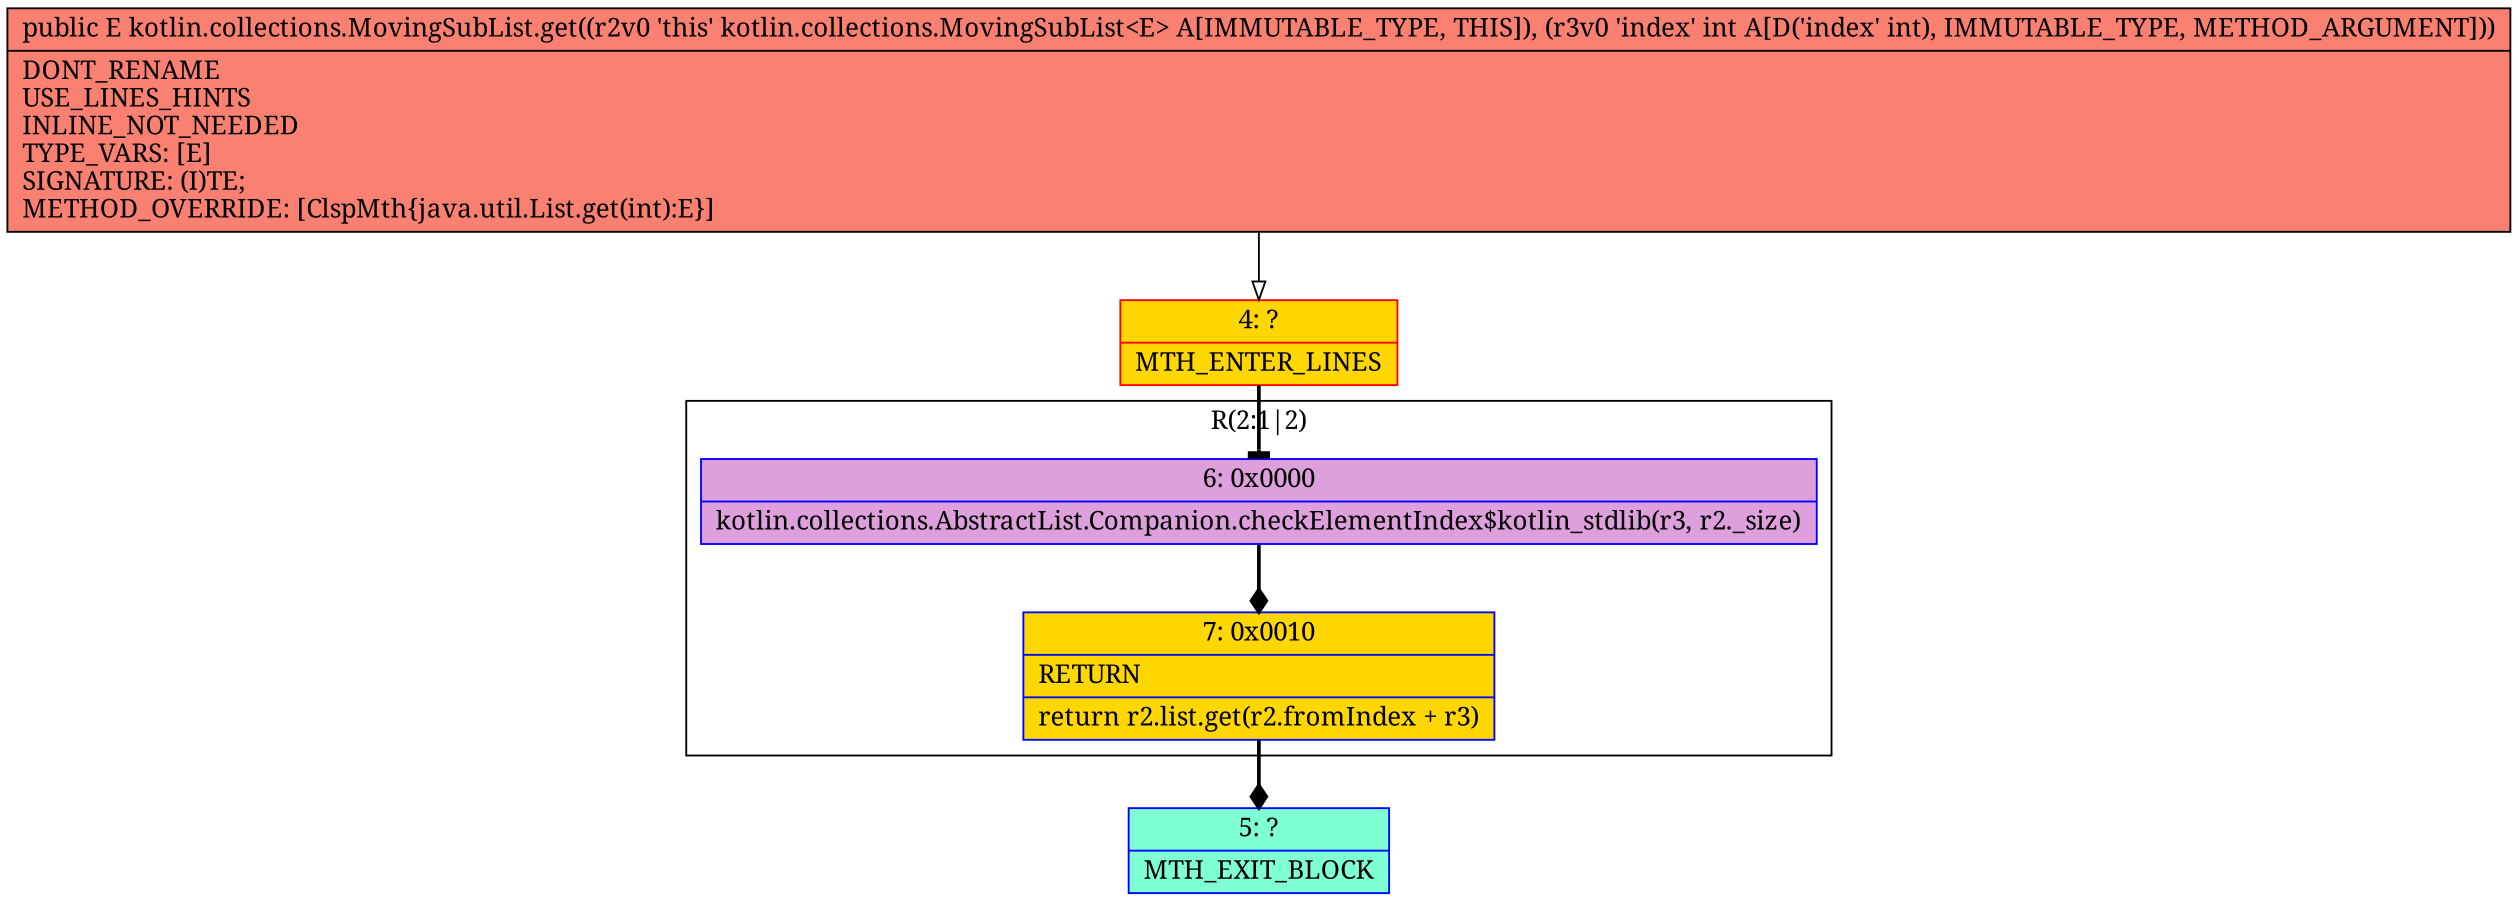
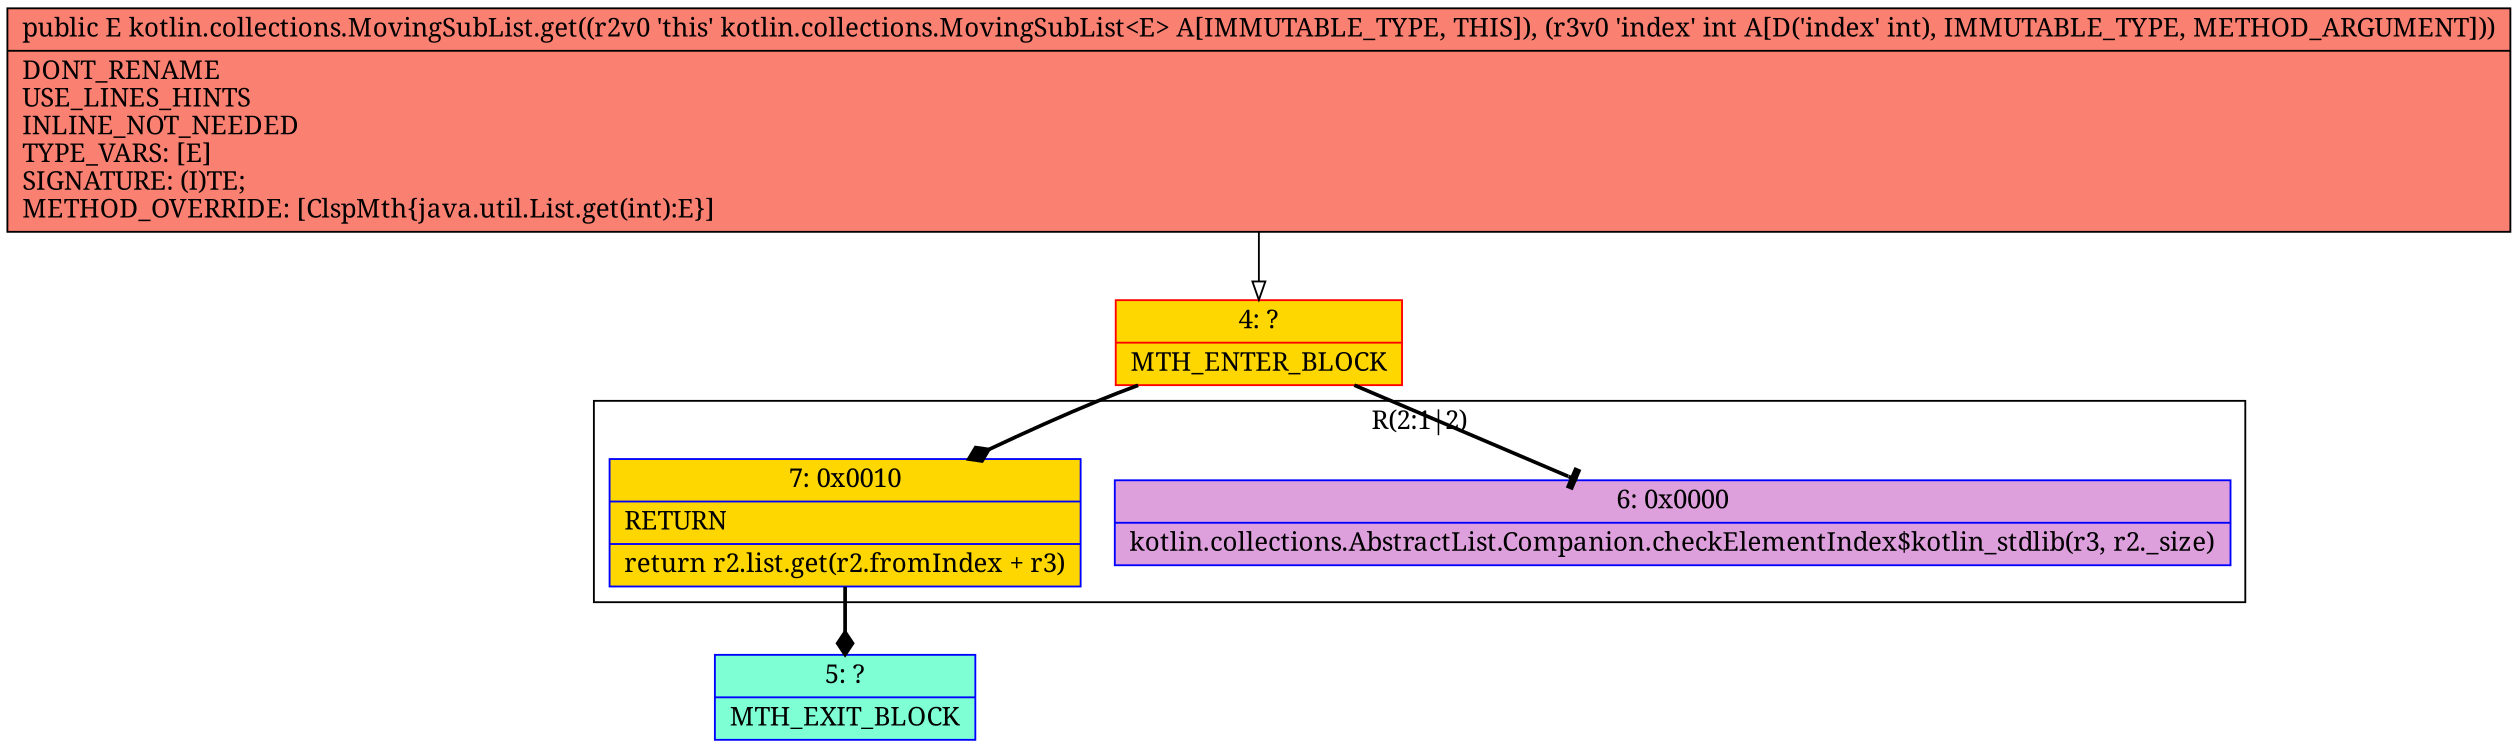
(1259, 363) -> (1259, 363)
(1259, 567) -> (1063, 416)
